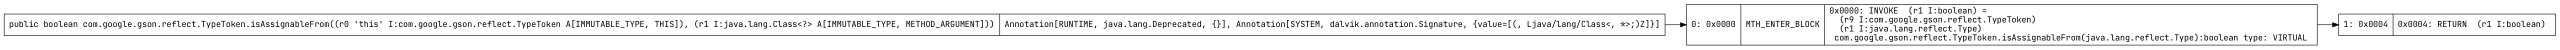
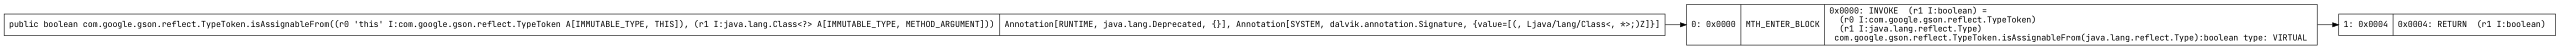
(1933, 20) -> (1933, 20)
